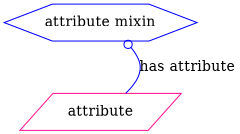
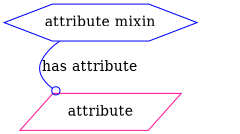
(140, 71) -> (40, 63)
